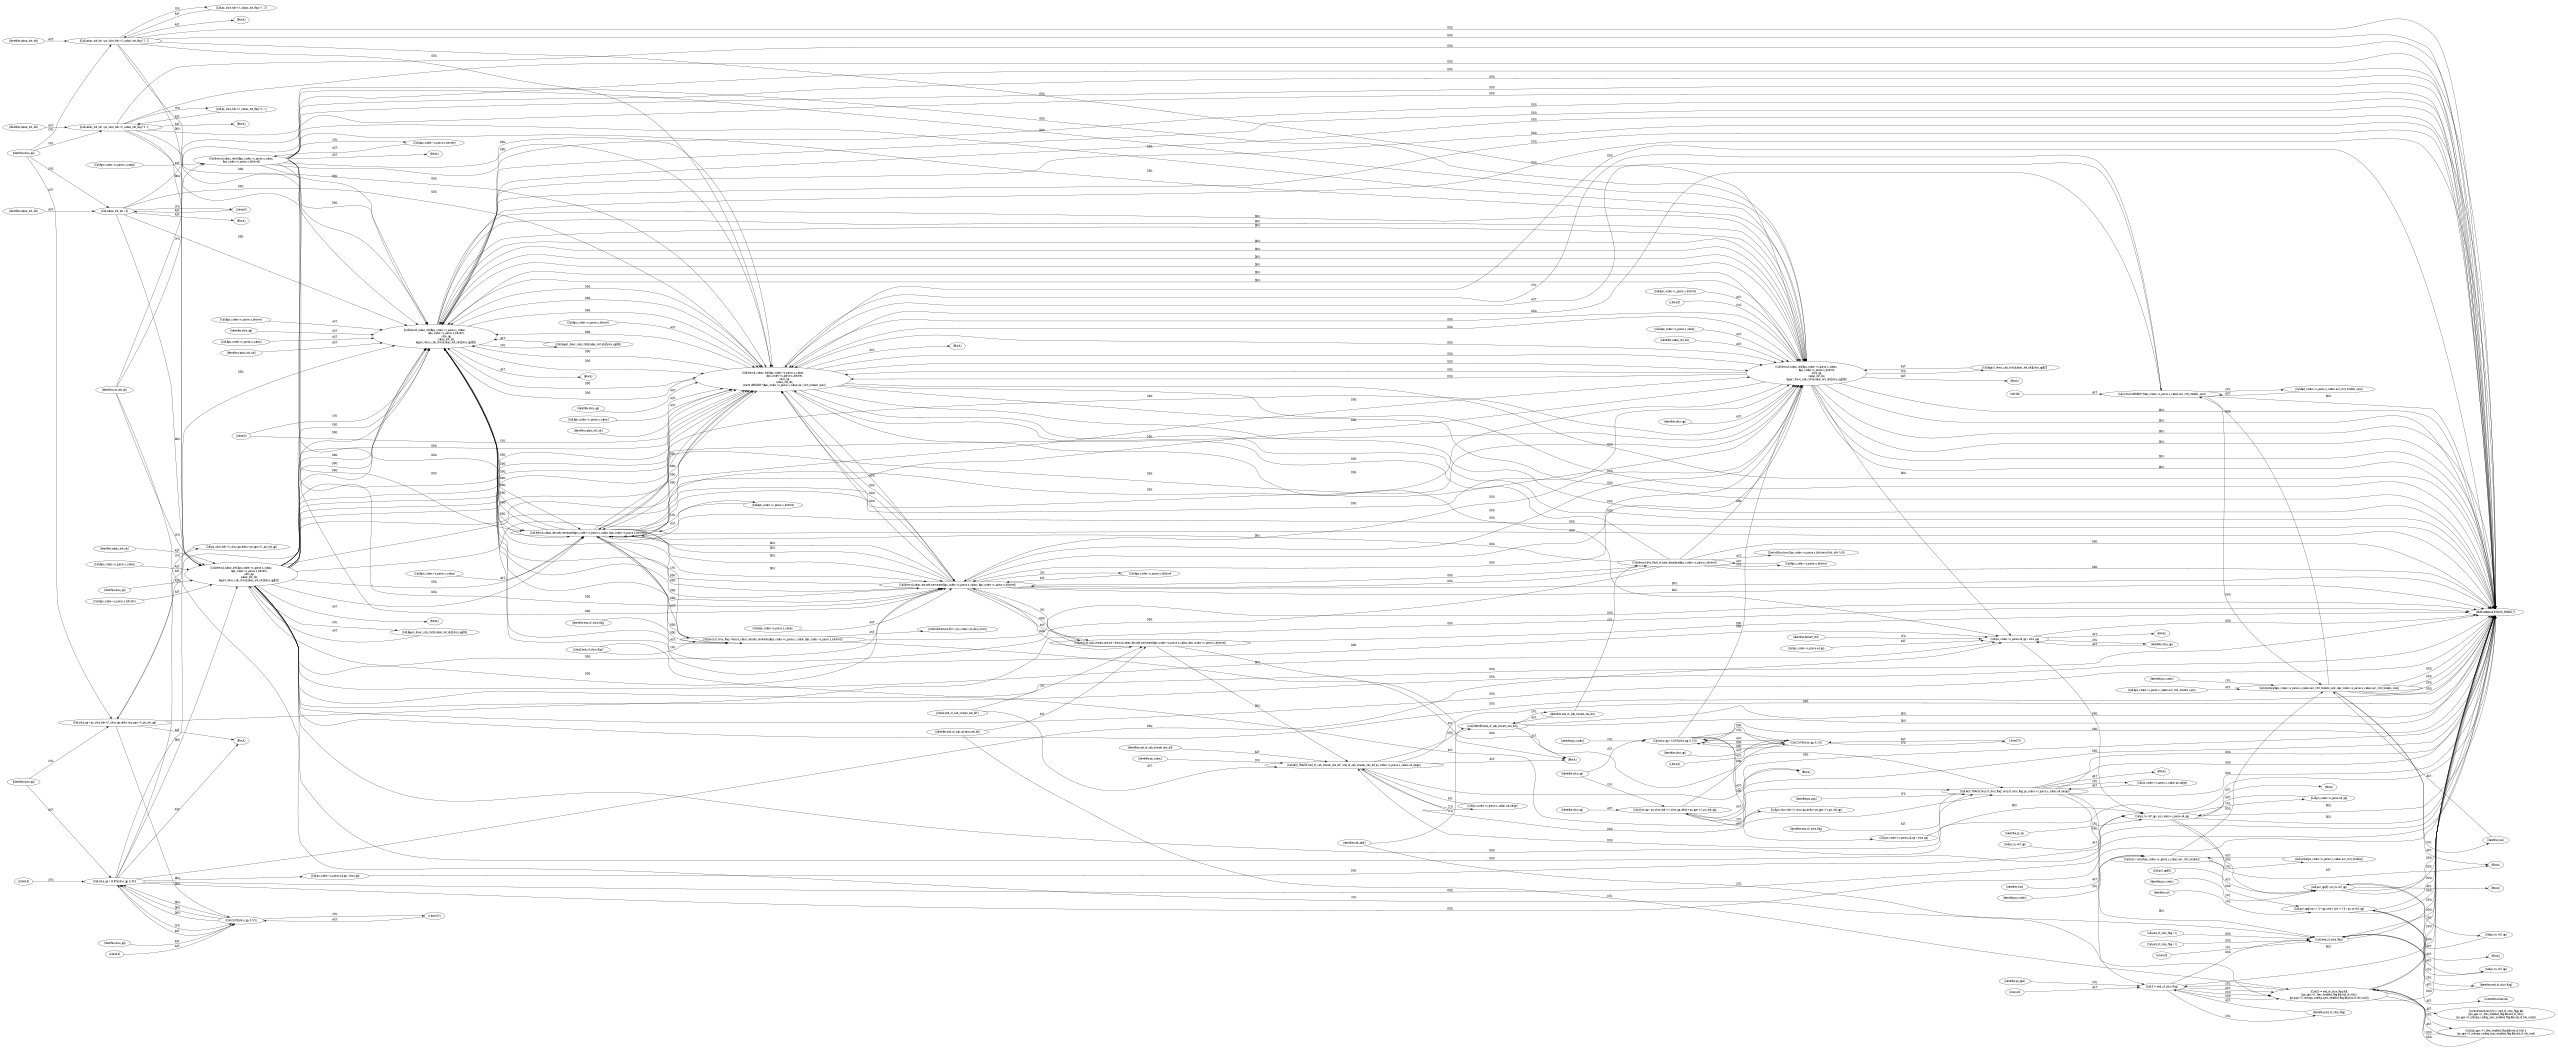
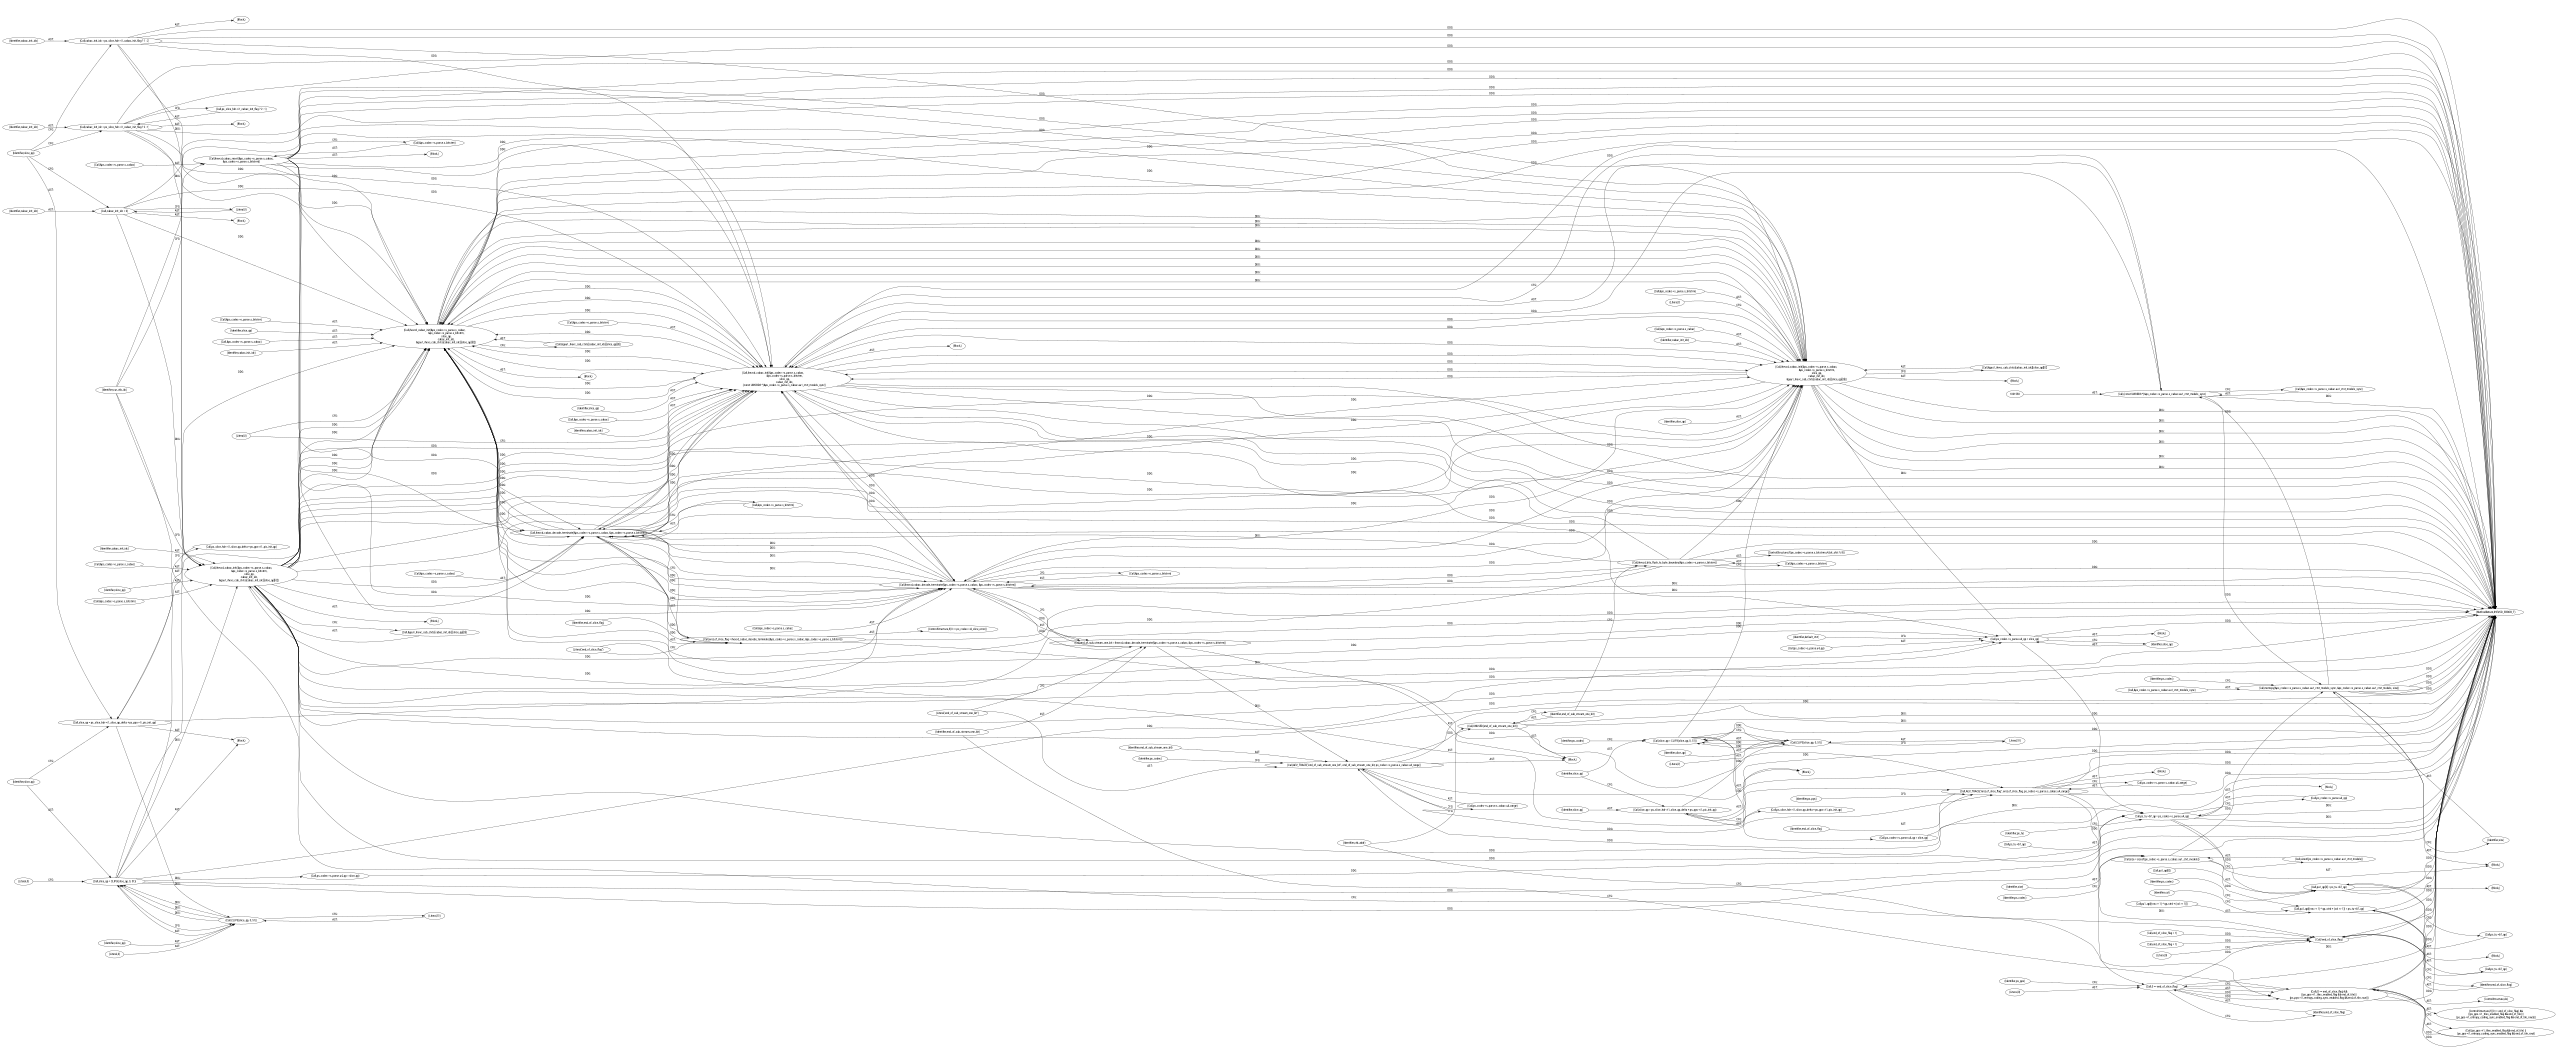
(241, 8) -> none
none -> (2162, 904)
